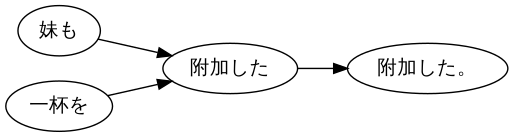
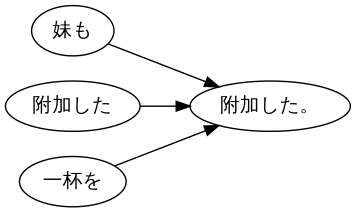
(128, 46) -> (157, 63)
(133, 90) -> (160, 148)
